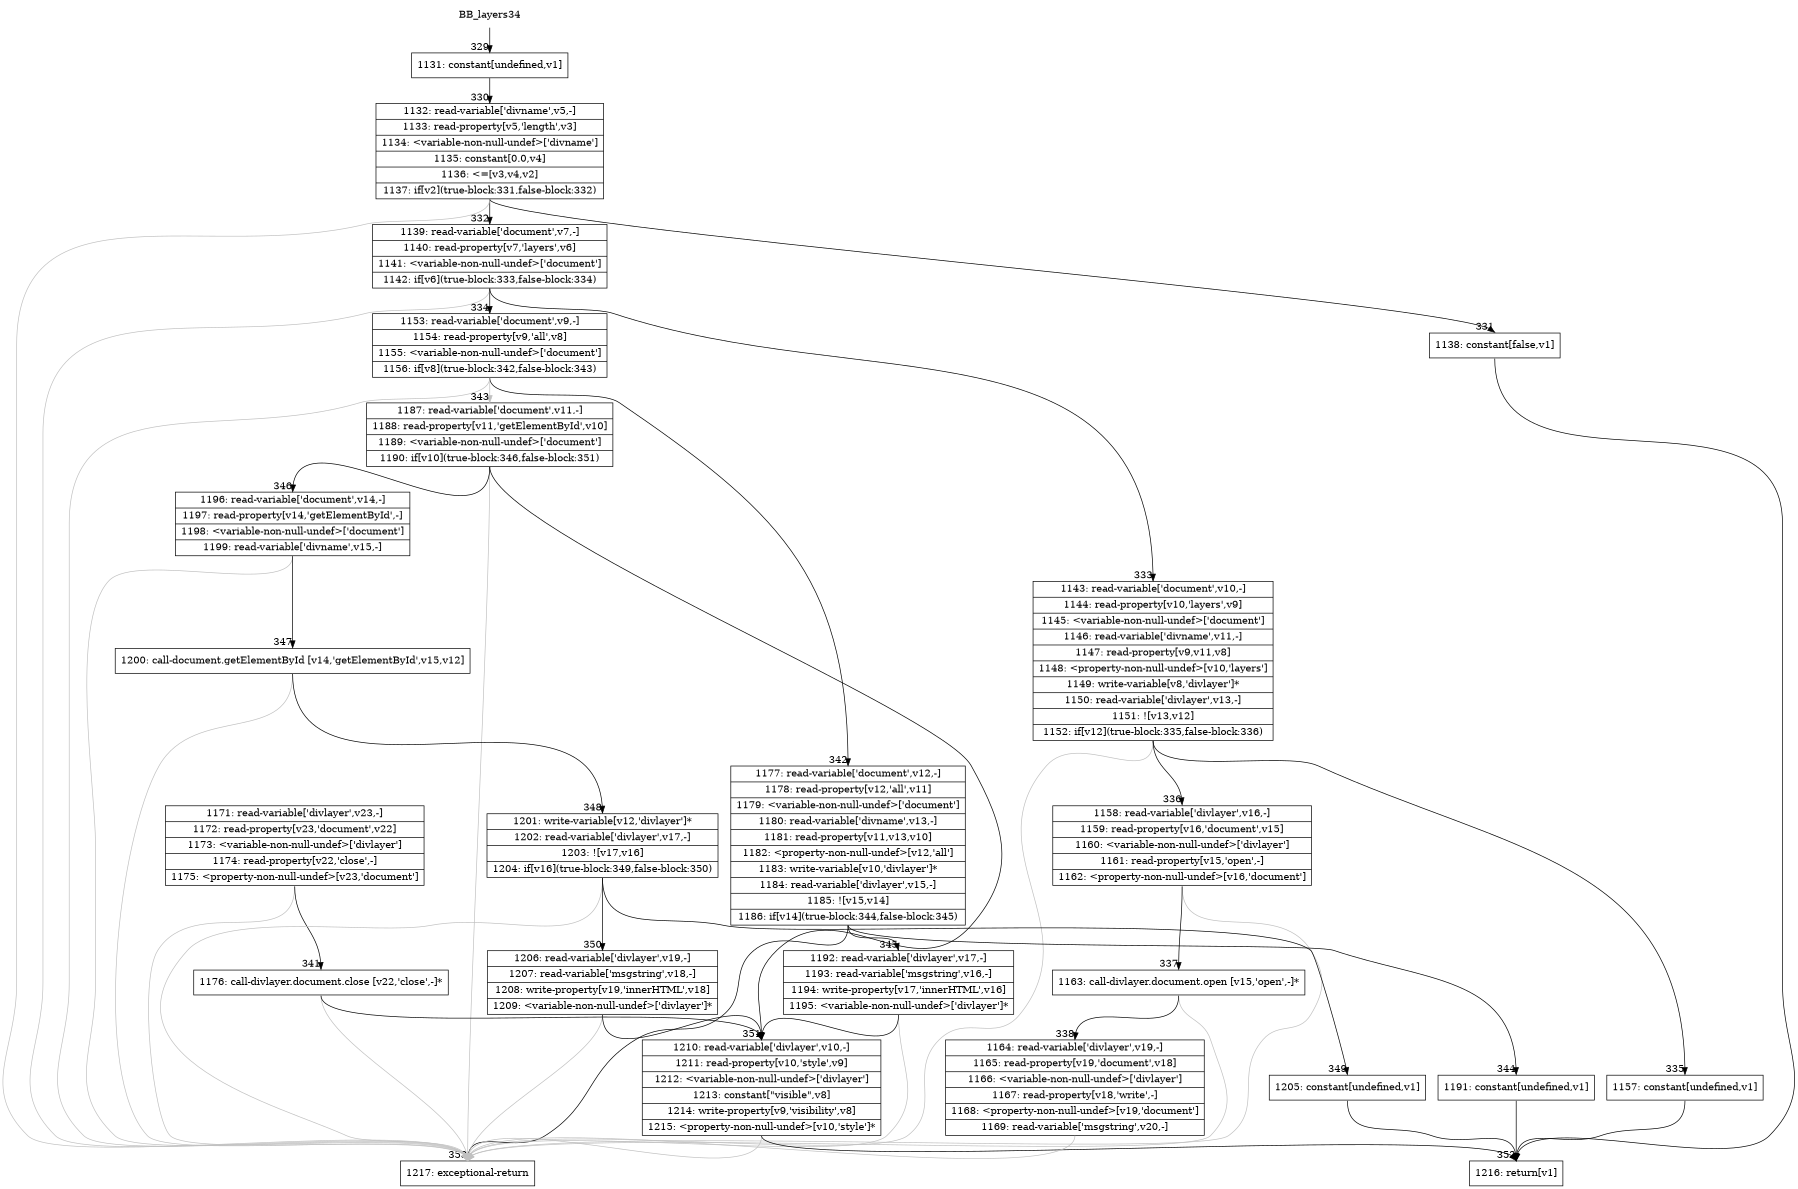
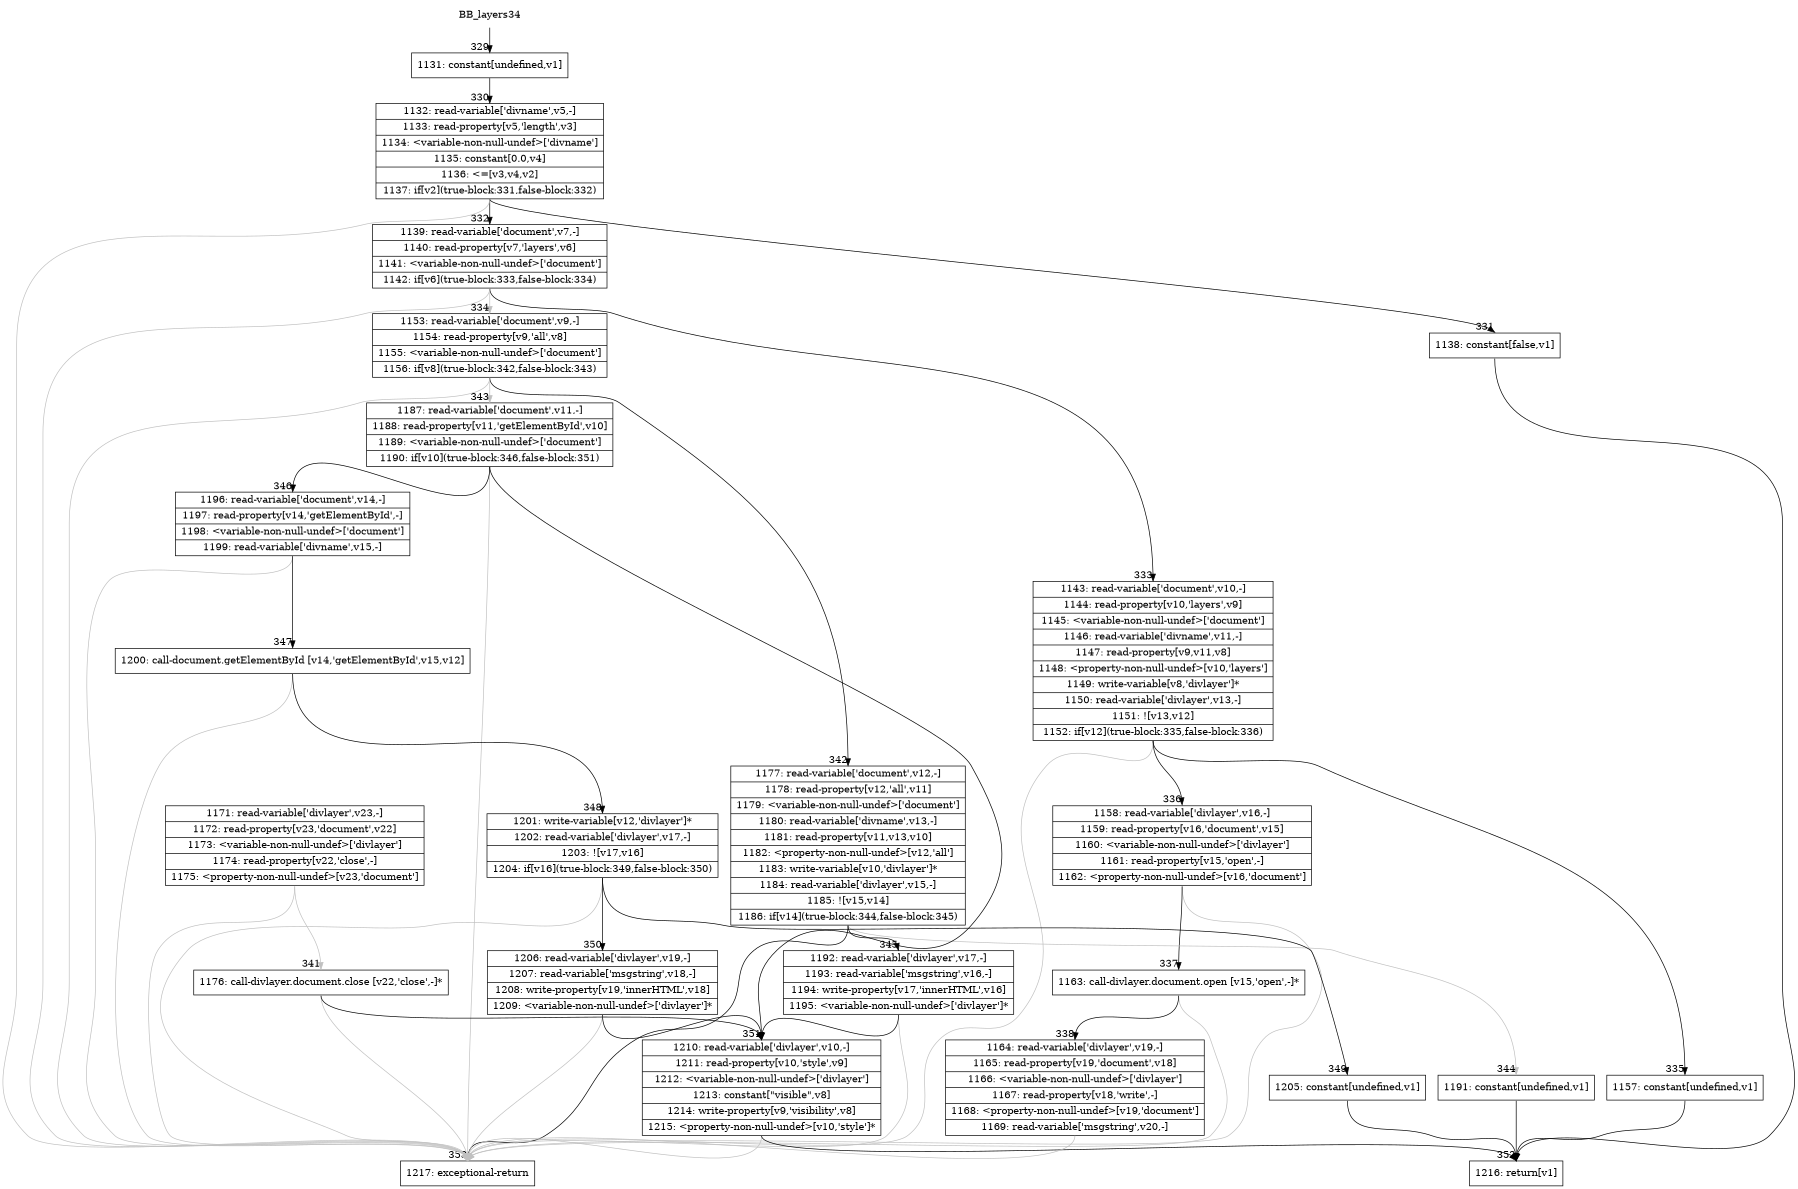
(490, 298) -> (490, 298)
(304, 921) -> (304, 921)
(1208, 946) -> (1208, 946)
